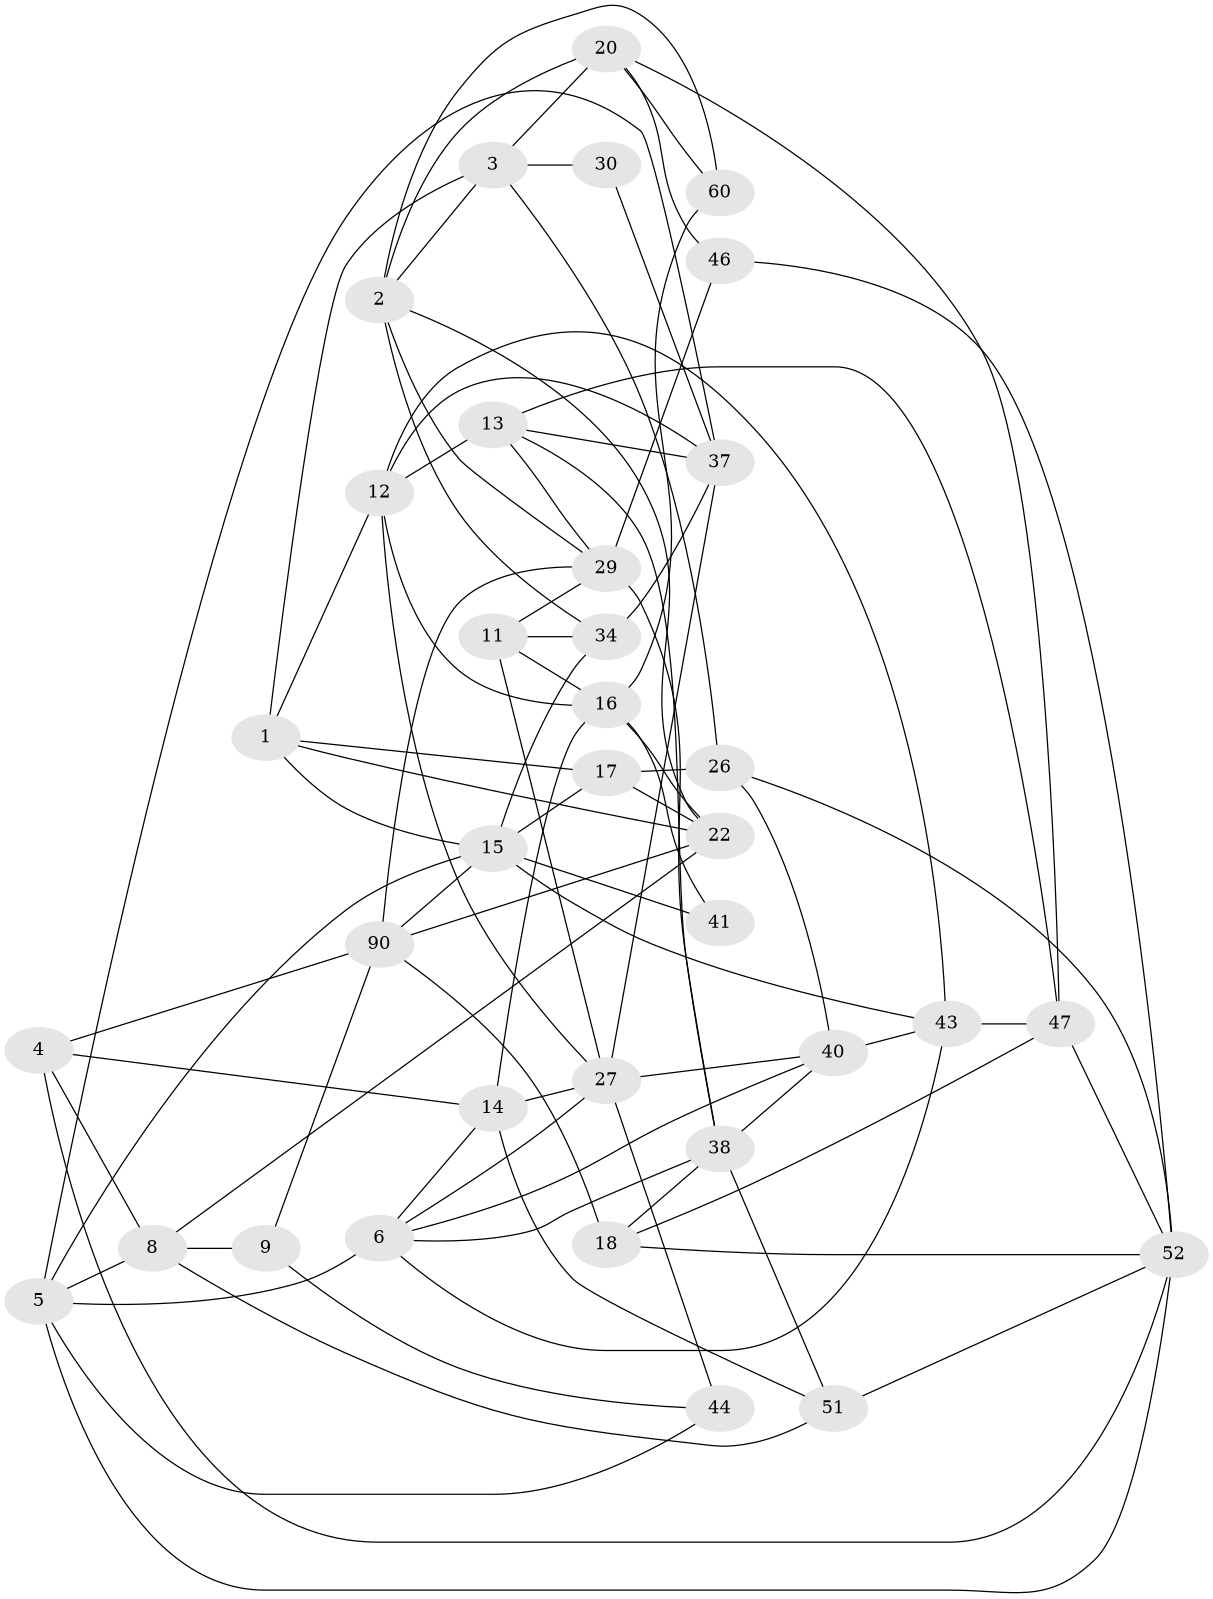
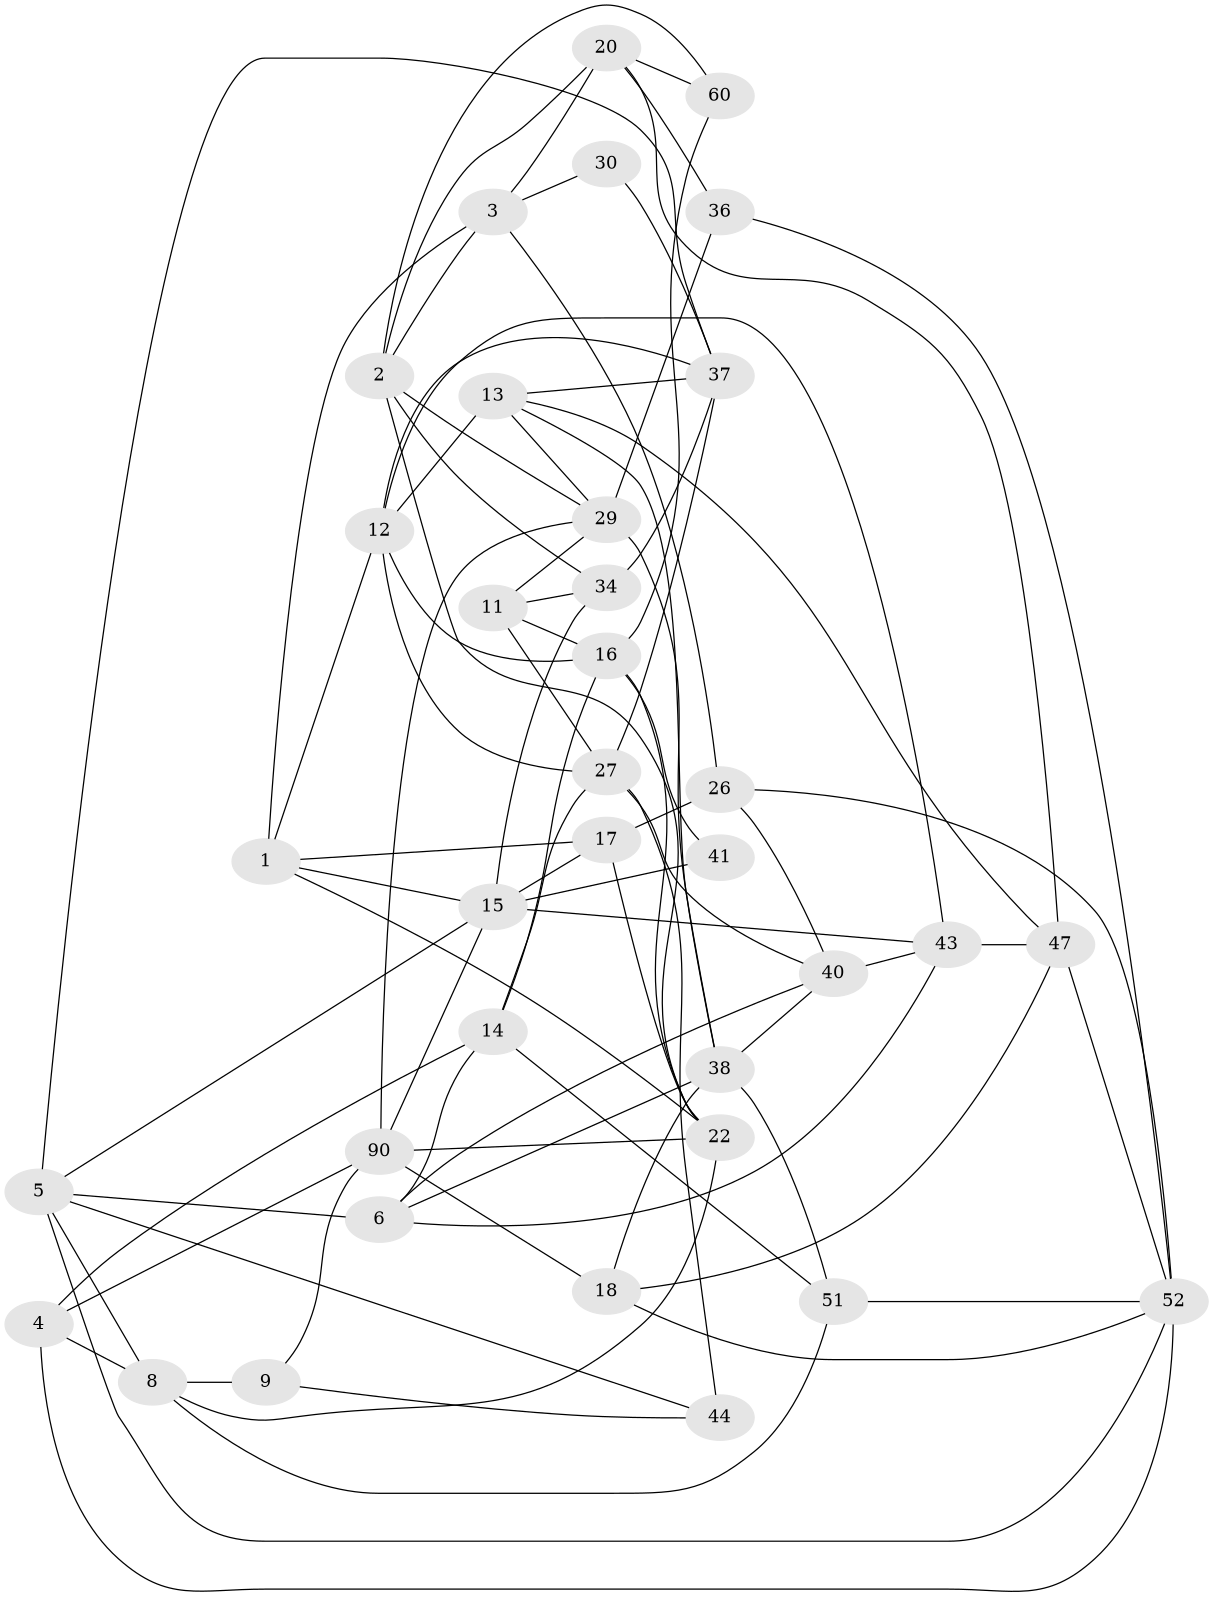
(720, 261) -> (720, 212)
(497, 1163) -> none
